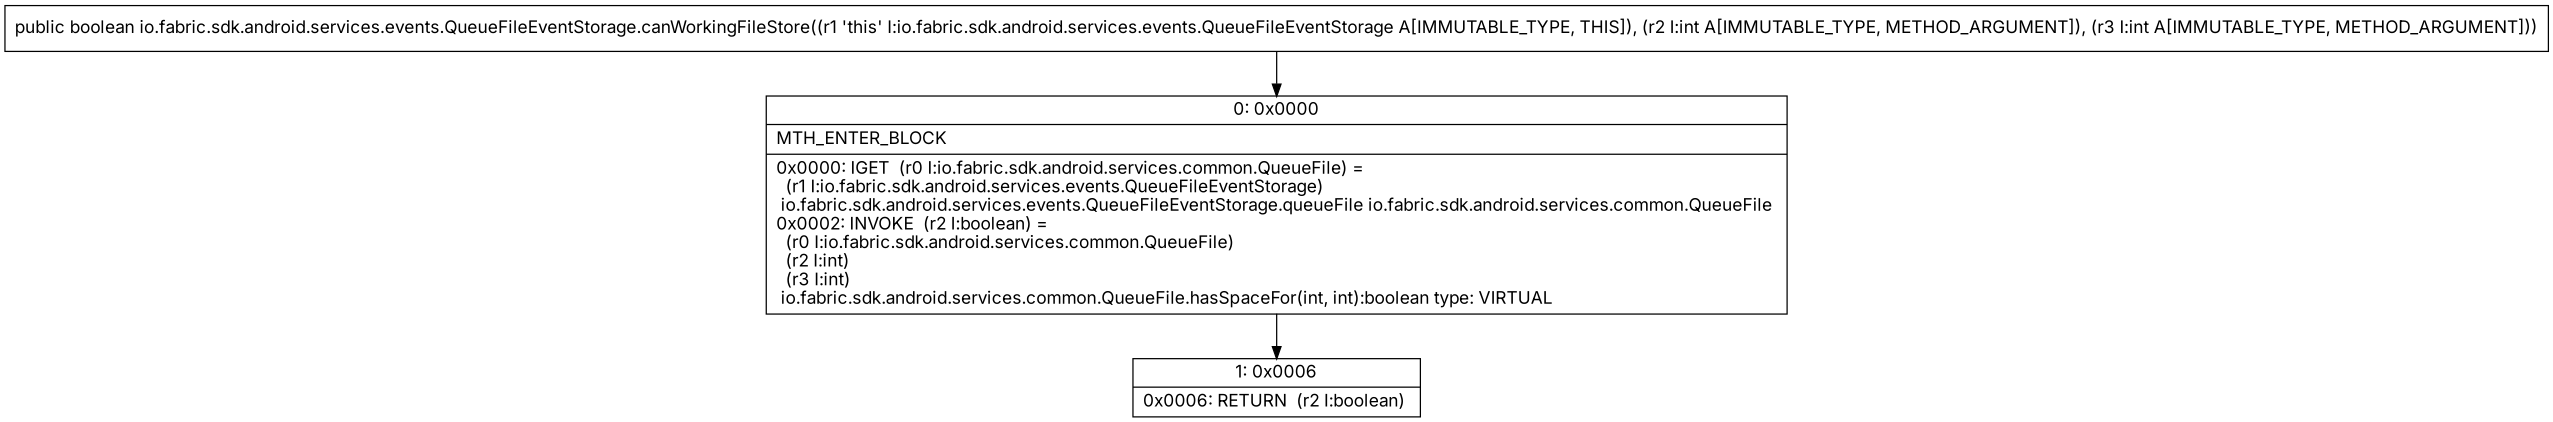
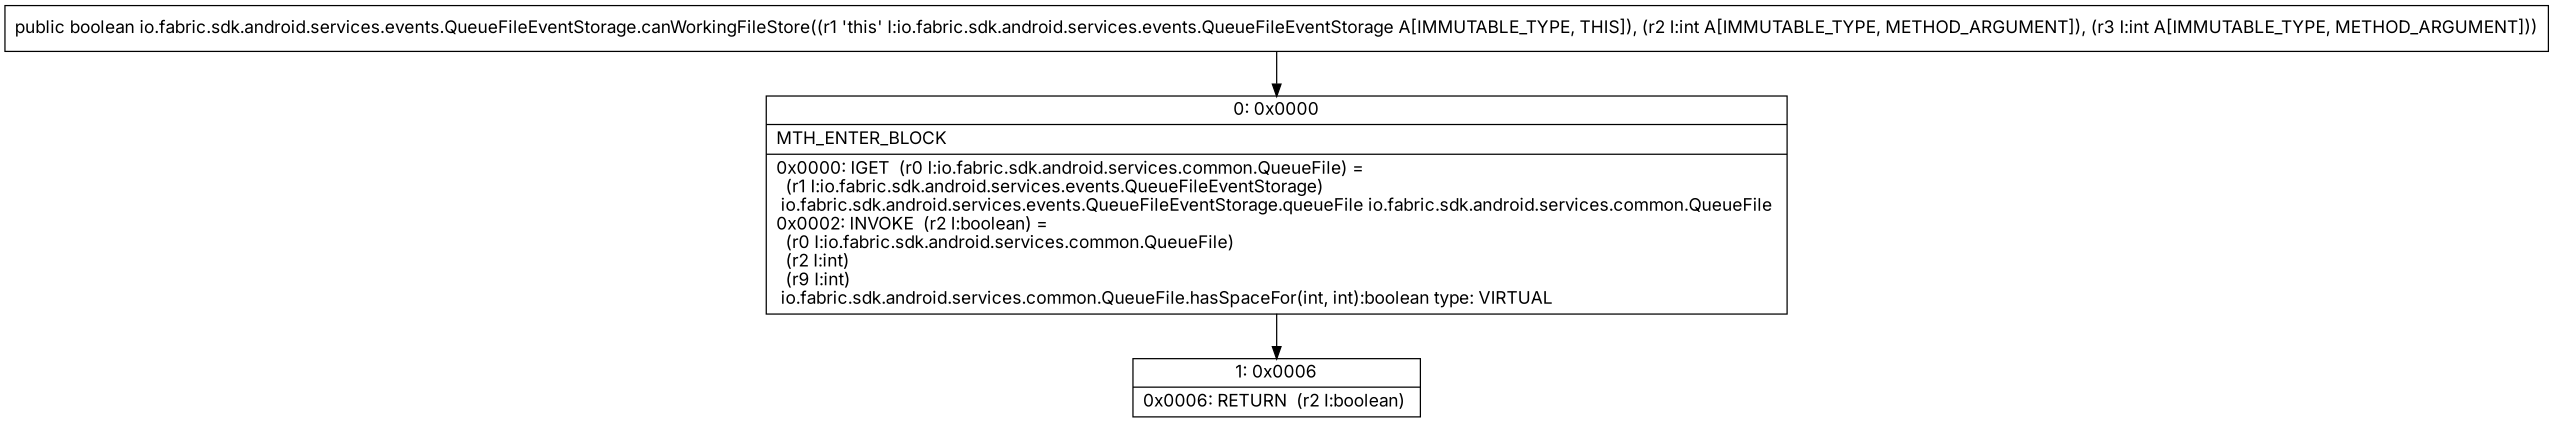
(814, 280) -> (814, 280)
